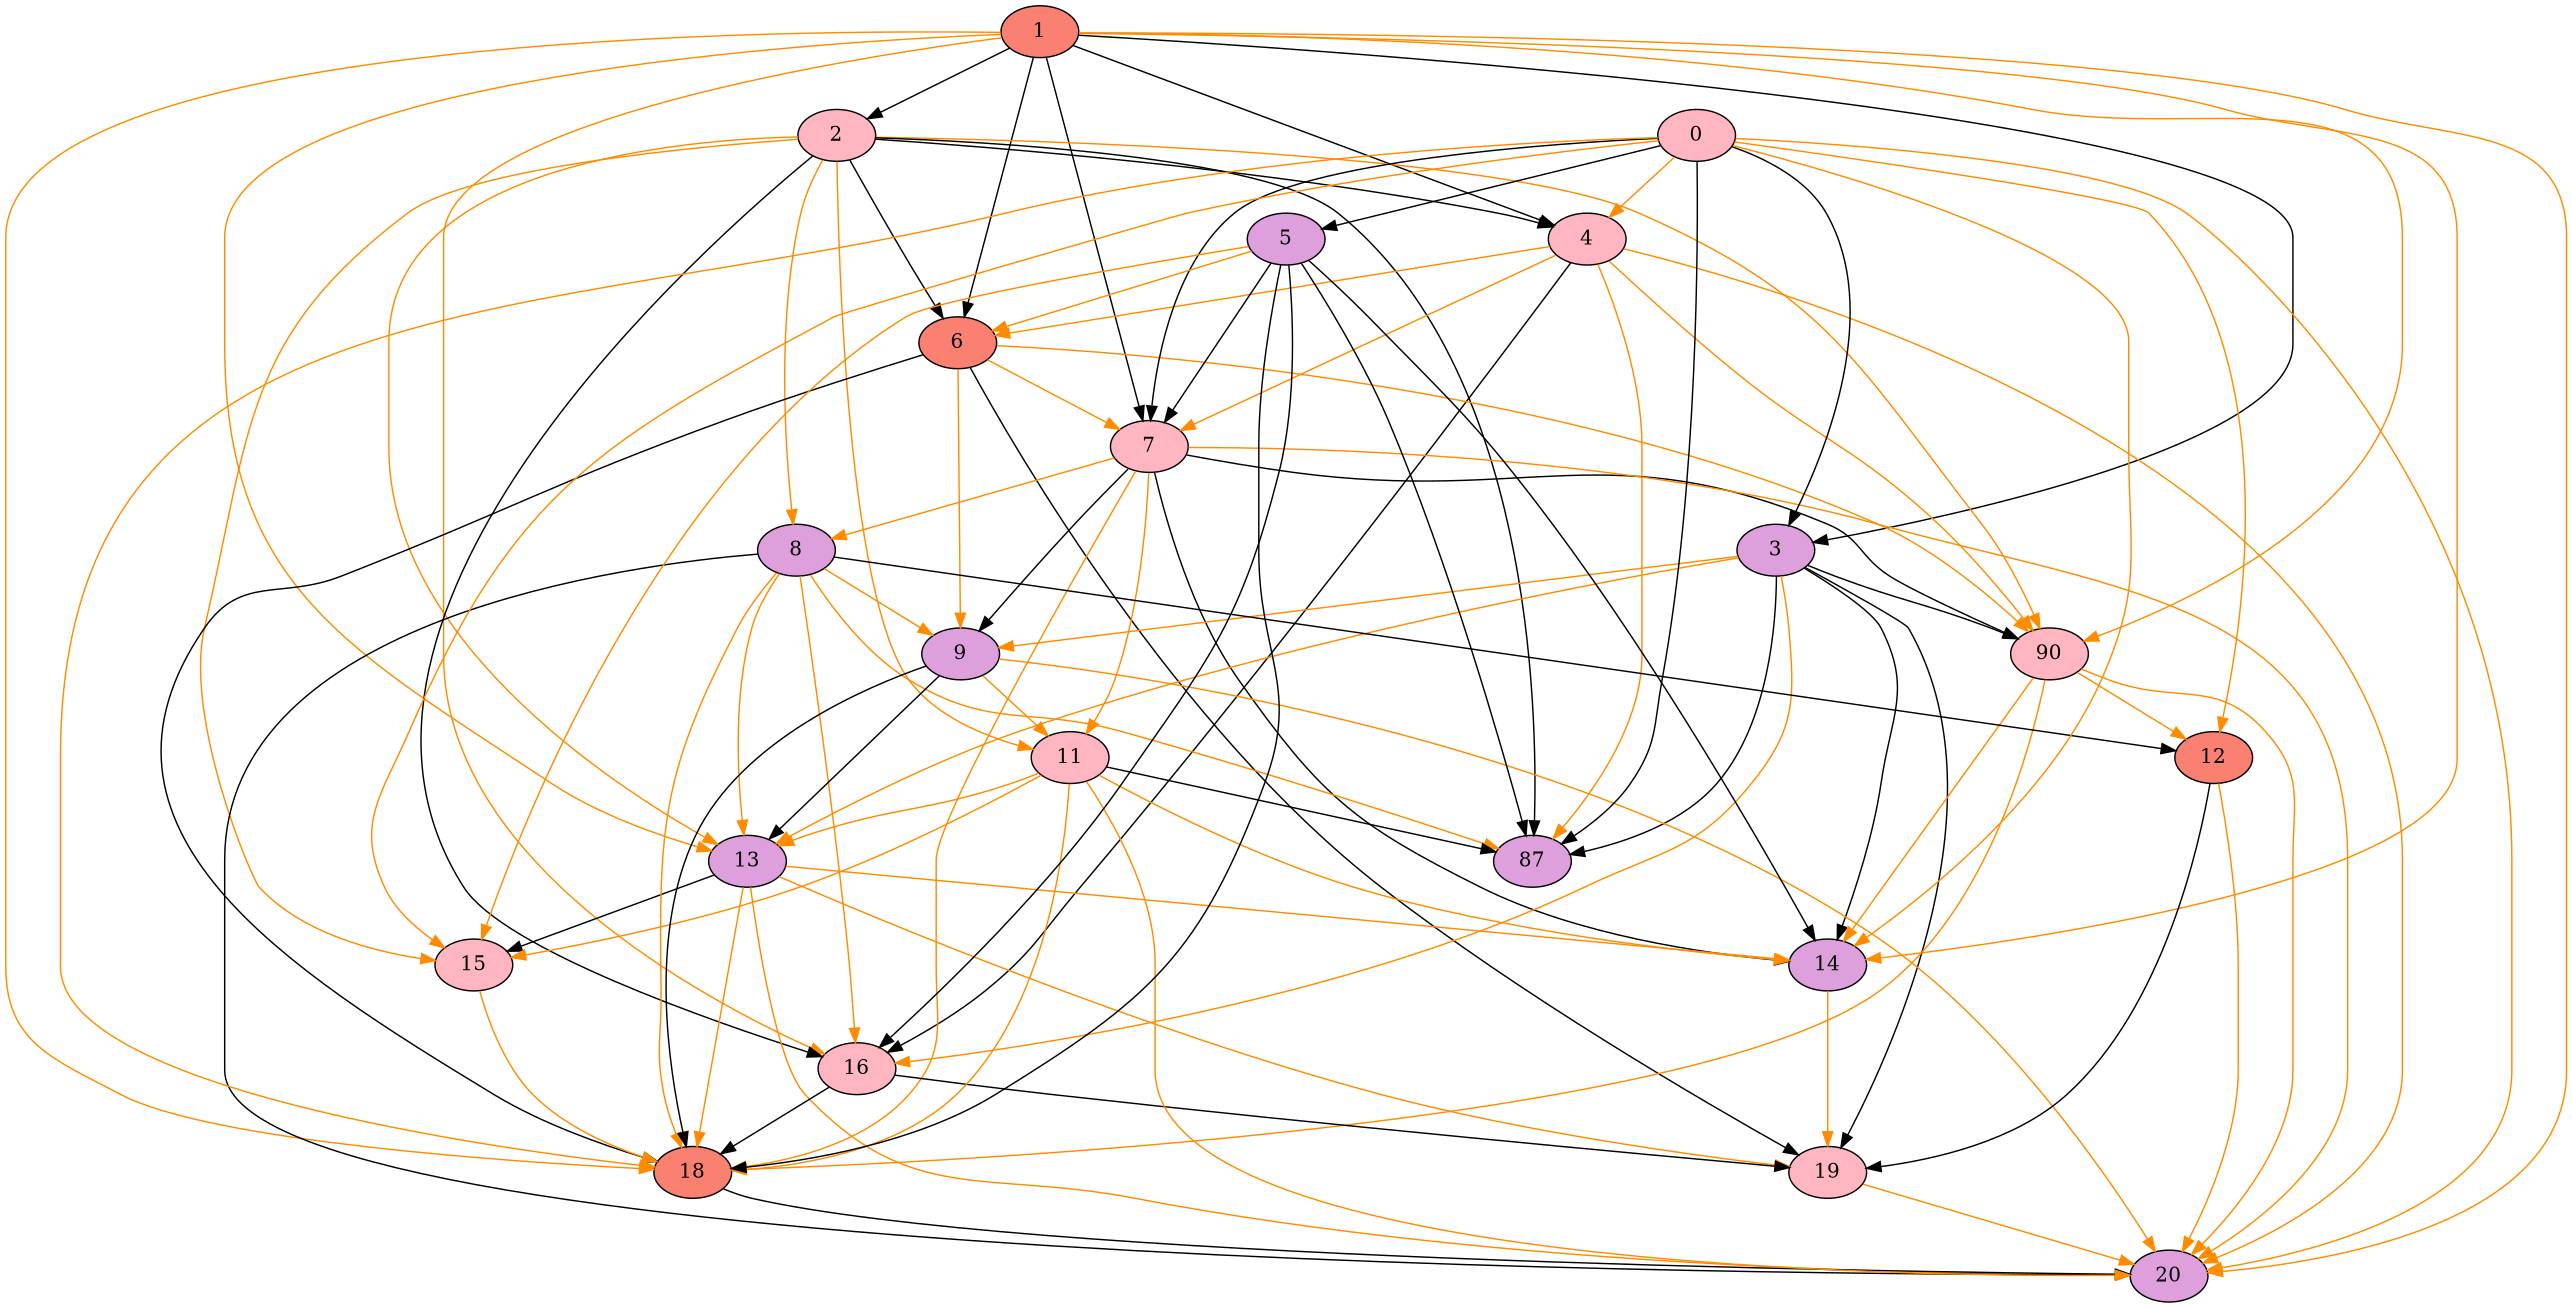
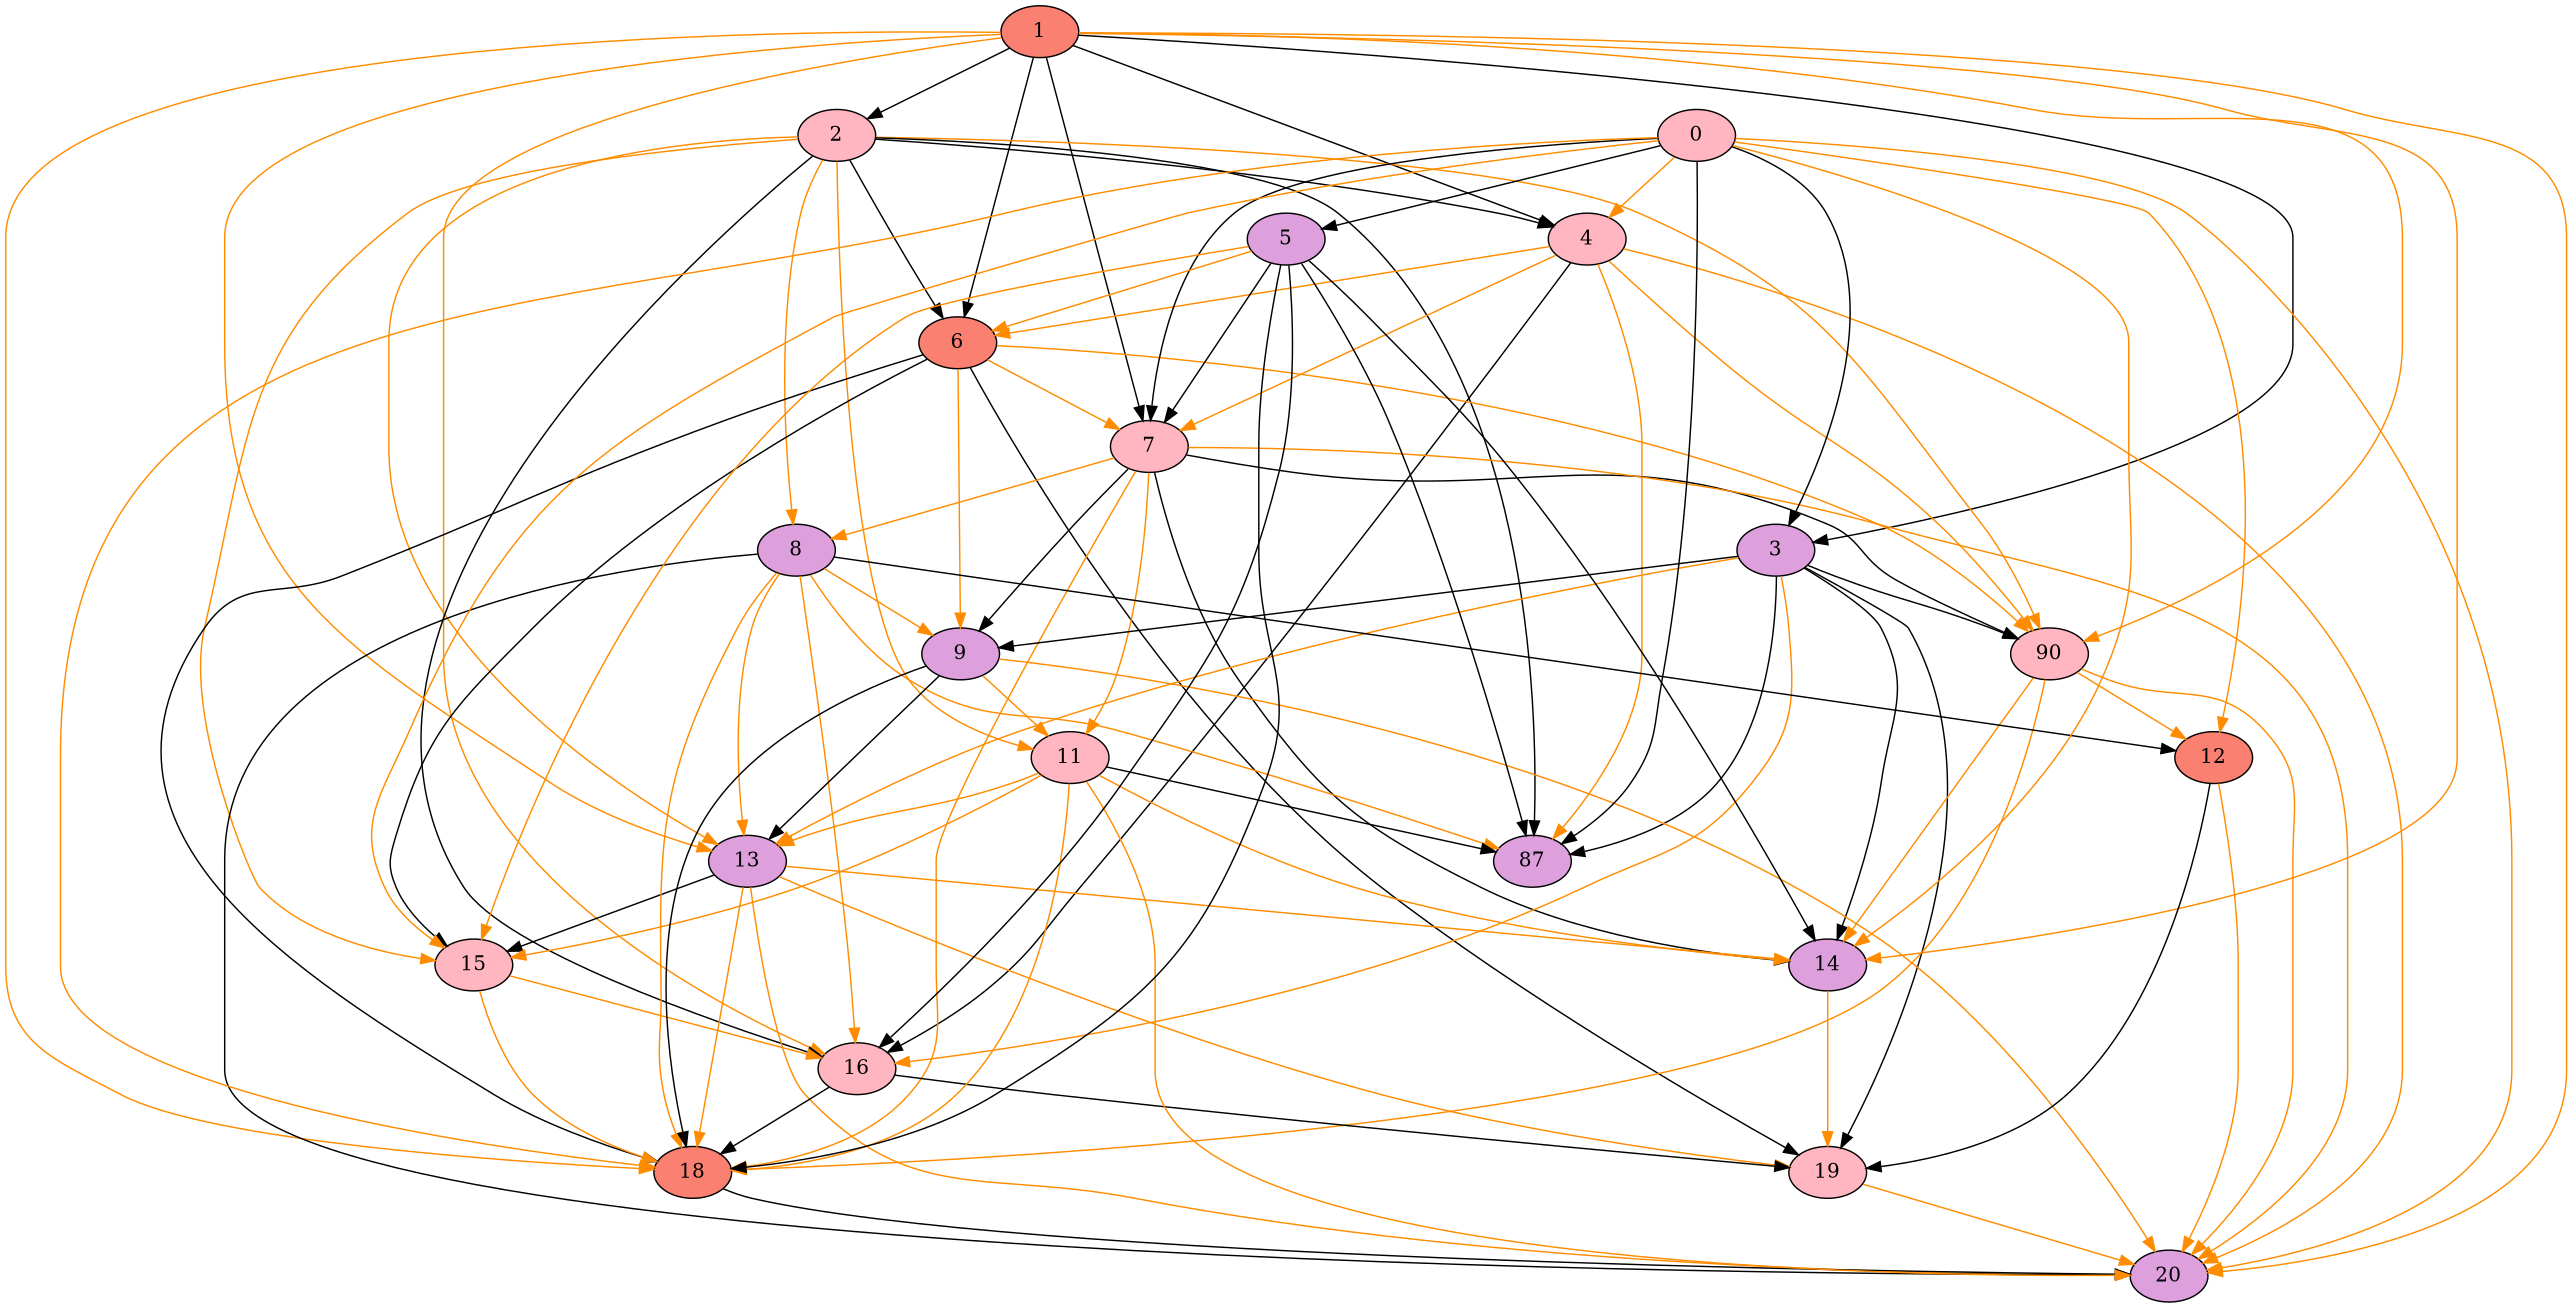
(1376, 601) -> (1376, 601)
none -> (557, 605)
none -> (651, 1013)
